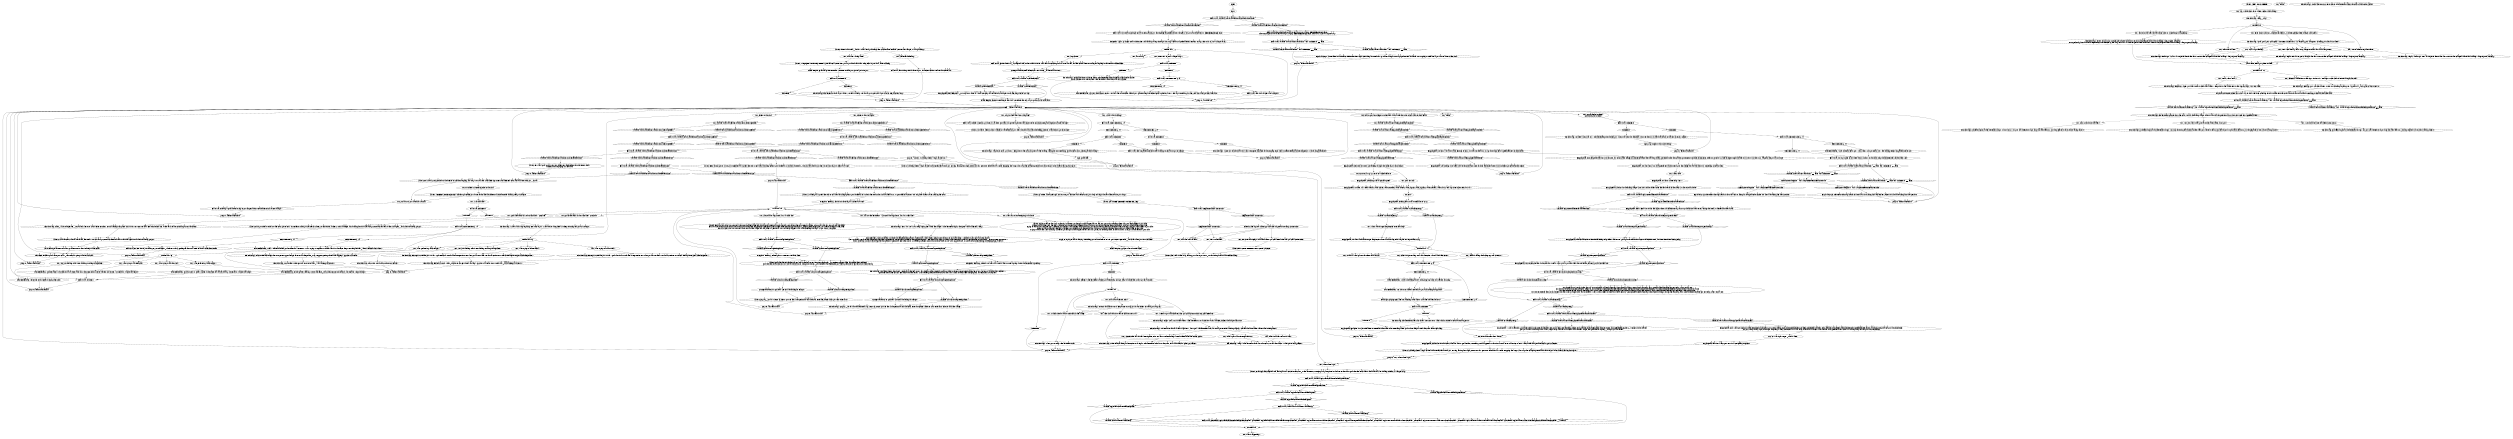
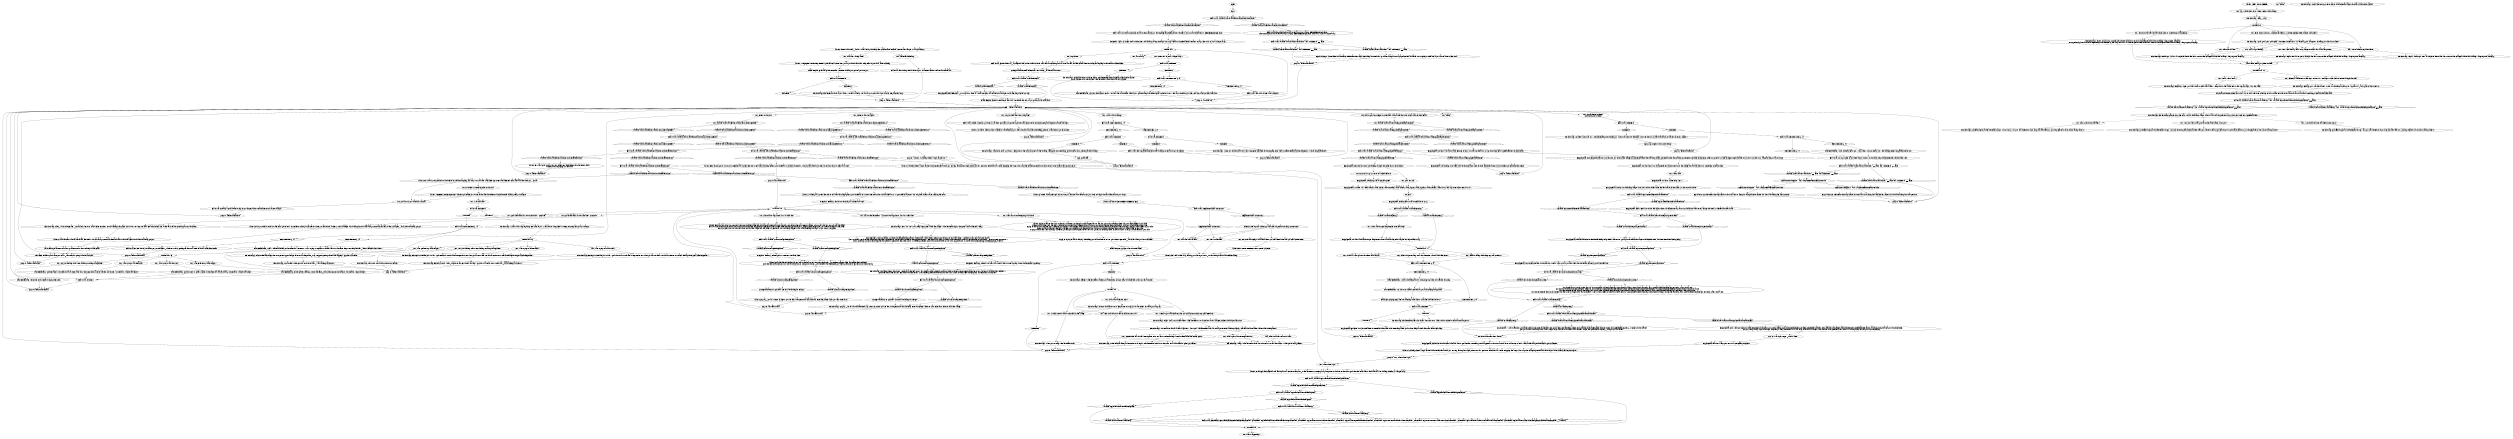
(1121, 202) -> (1121, 202)
